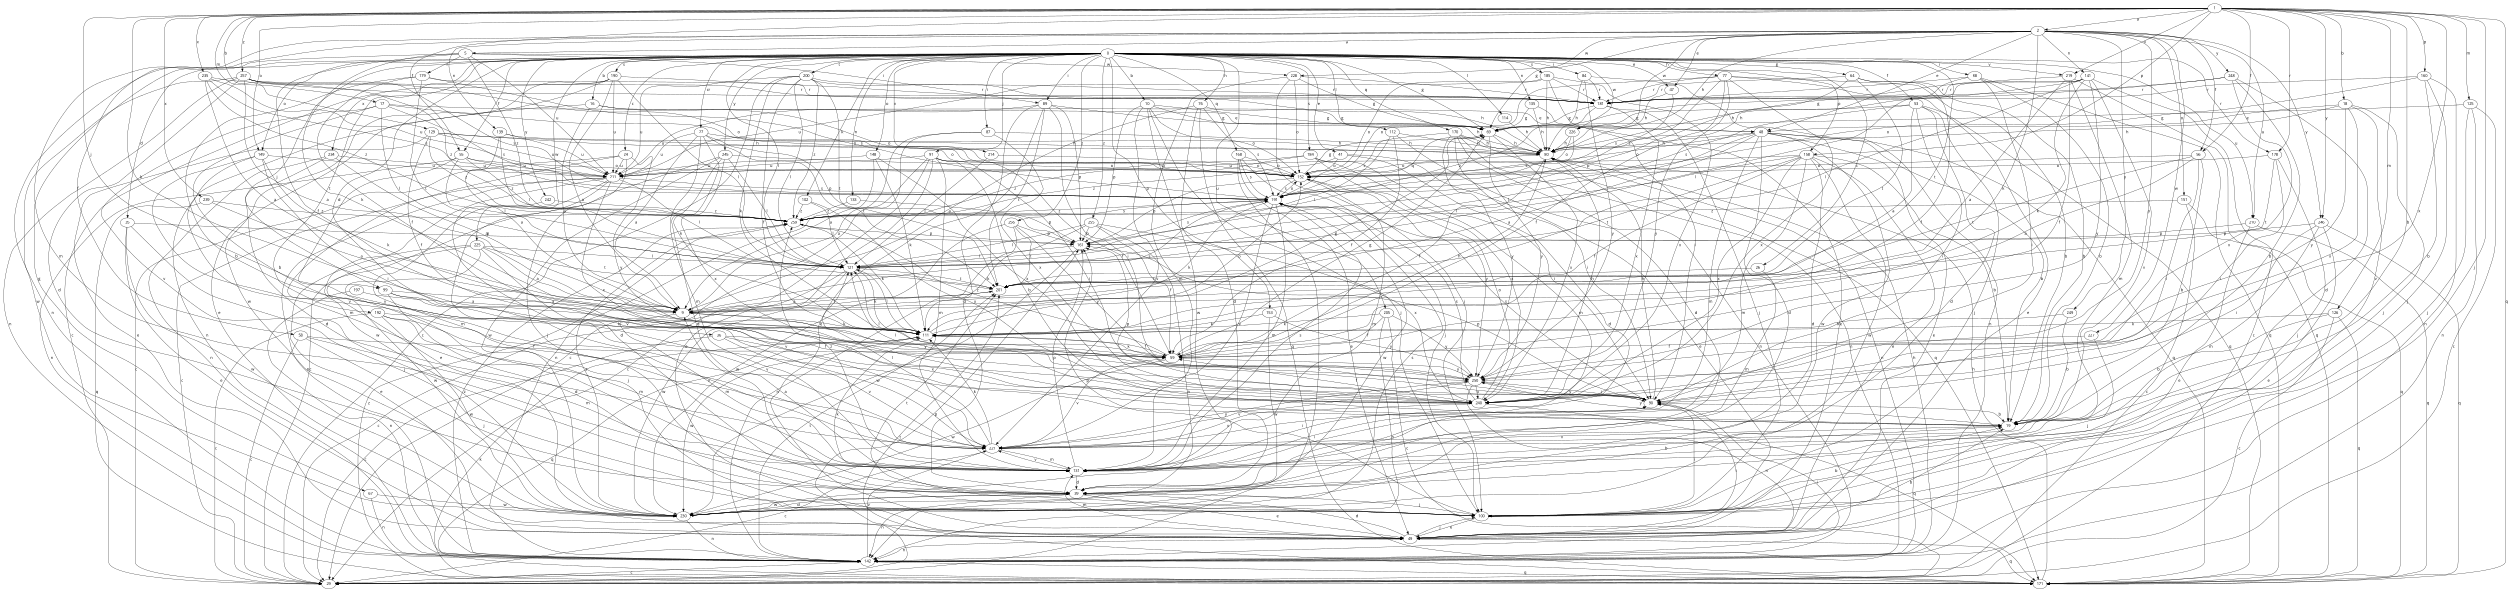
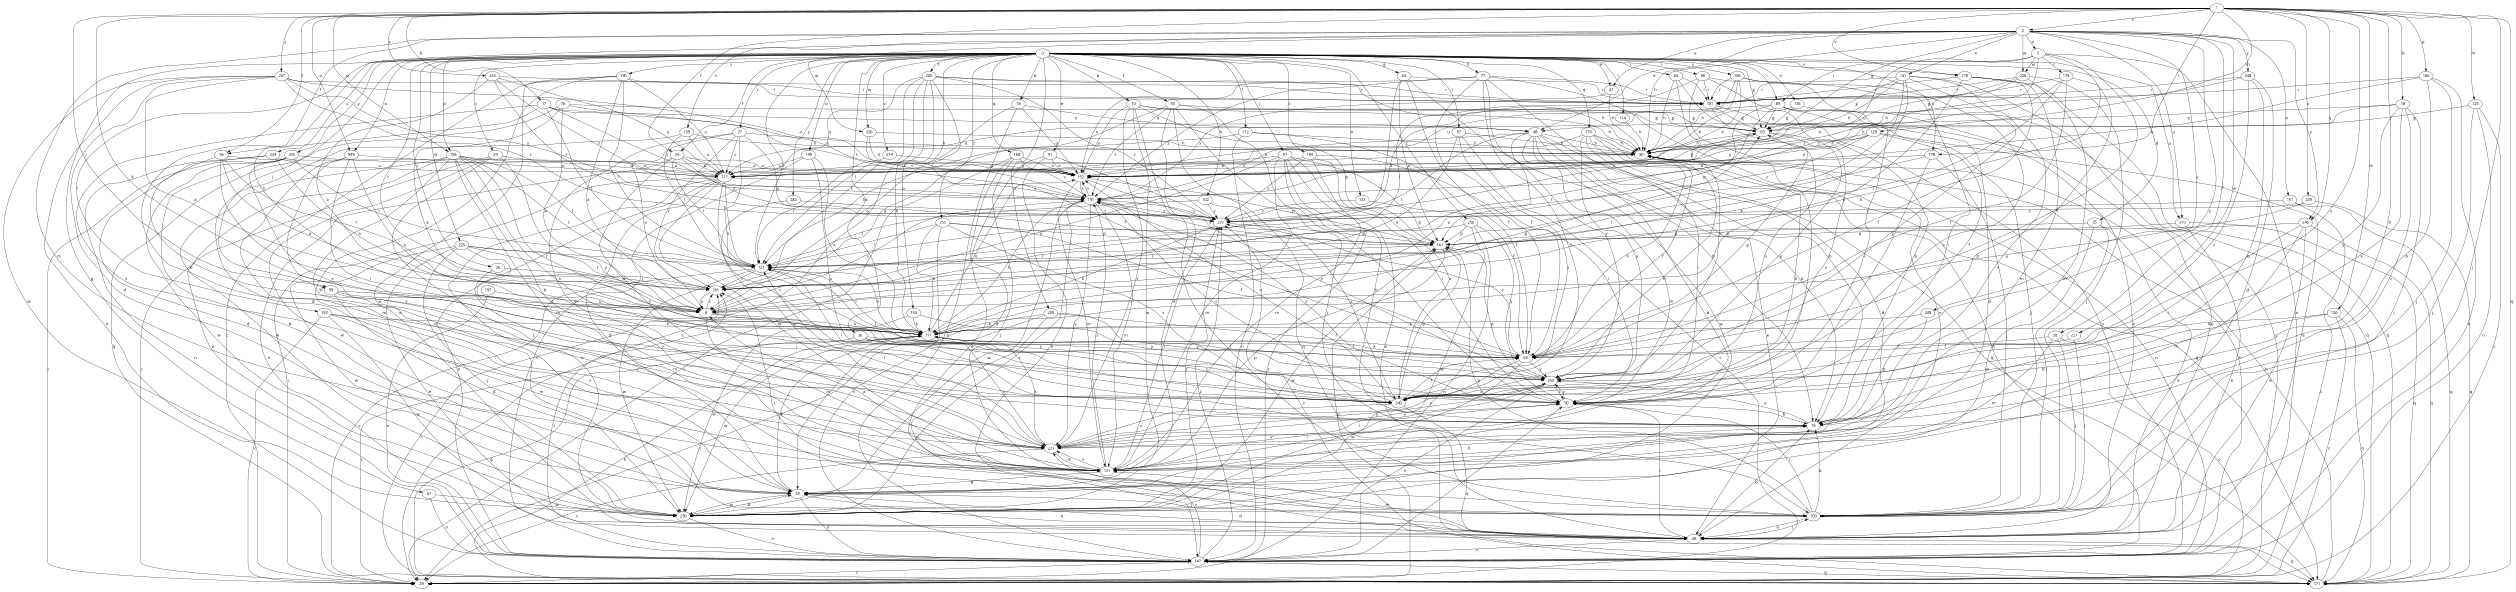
(1222, 64) -> none
(261, 155) -> (351, 155)
(1413, 166) -> (1614, 166)
